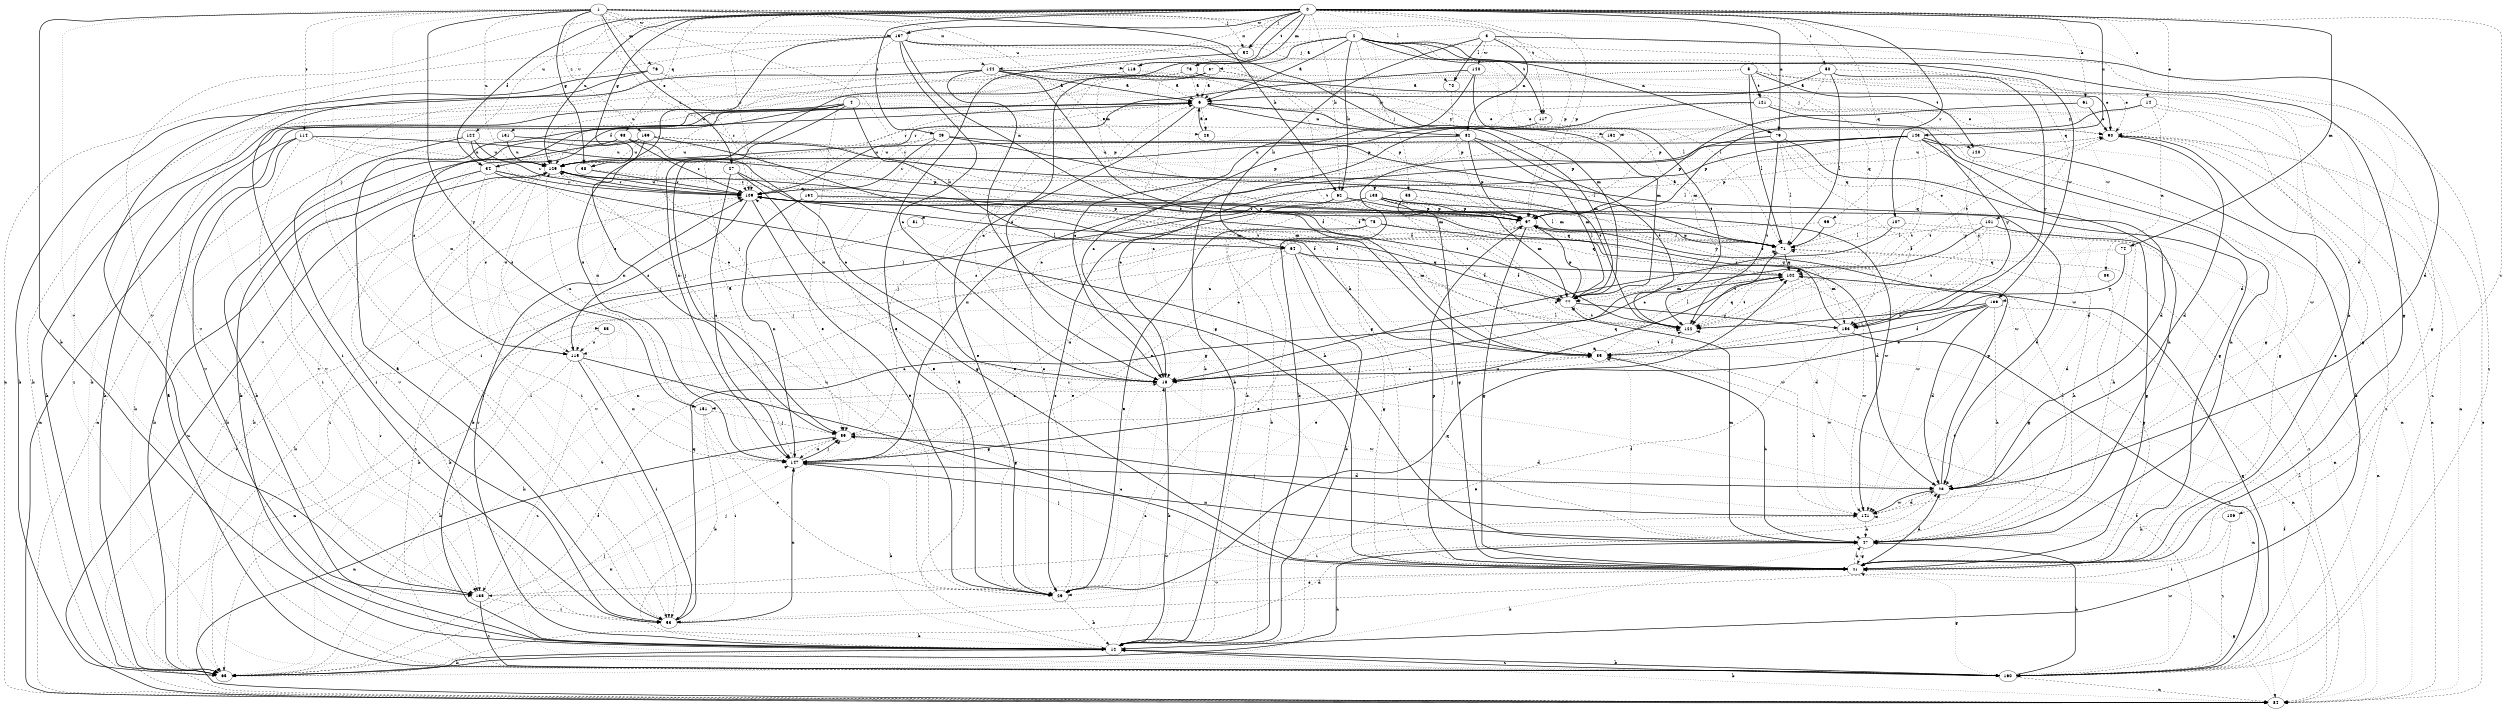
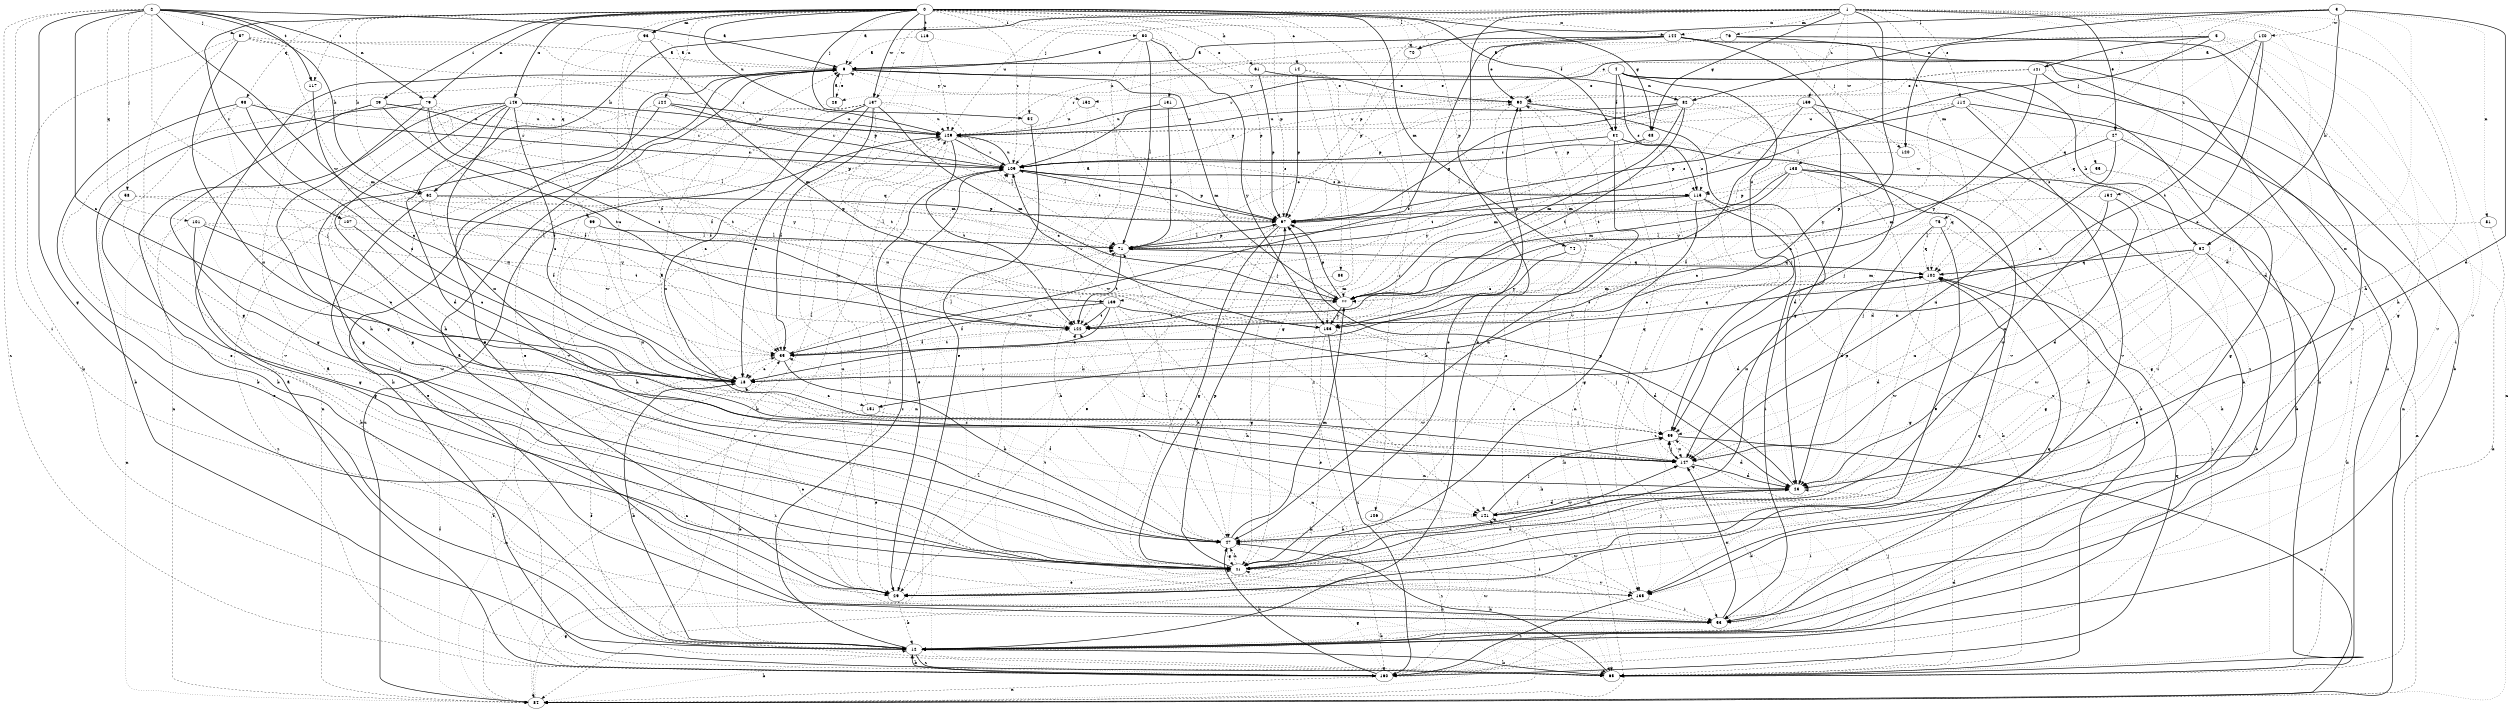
(1024, 59) -> (914, 111)
(1189, 69) -> (646, 36)
none -> (1482, 209)
(1459, 490) -> (1203, 581)
